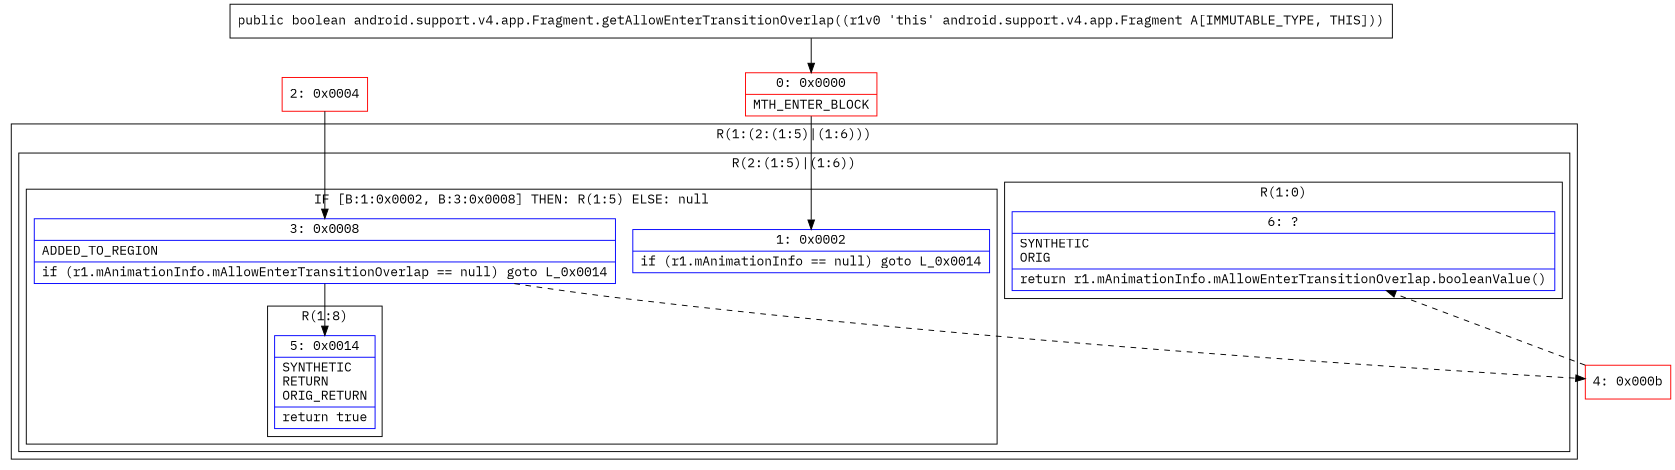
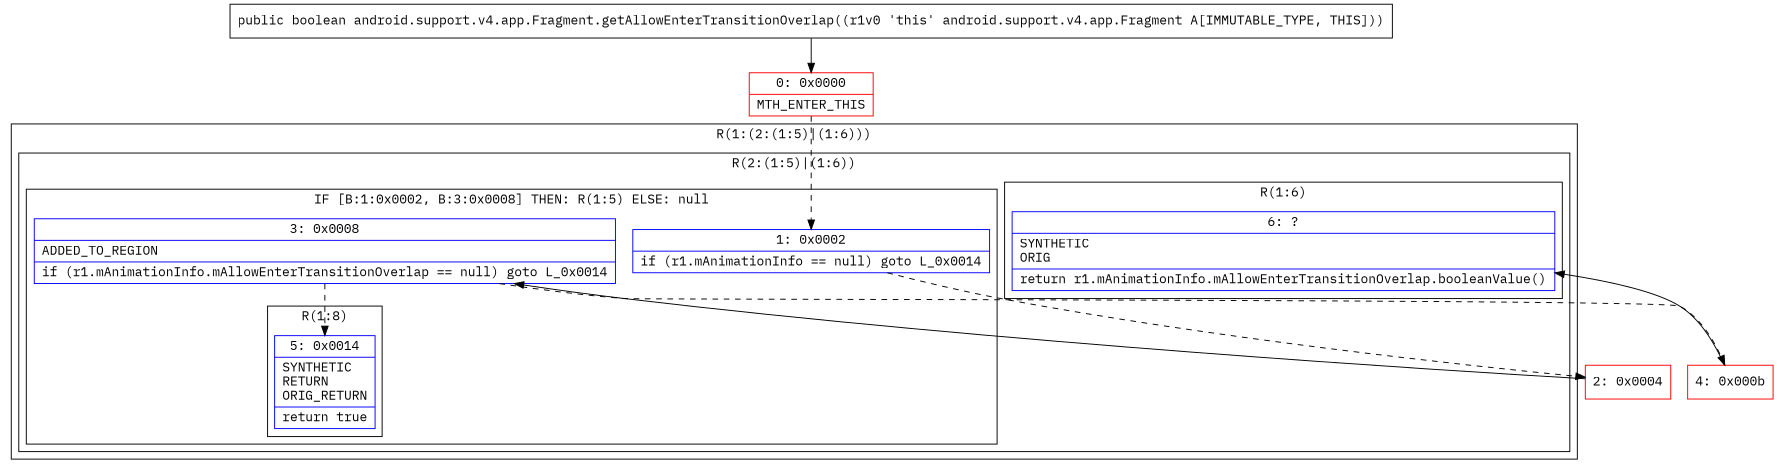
(811, 105) -> (811, 105)
(811, 168) -> (811, 168)
(1283, 193) -> (1283, 193)
(325, 300) -> (325, 300)
(1490, 330) -> (1659, 296)
none -> (1230, 335)
